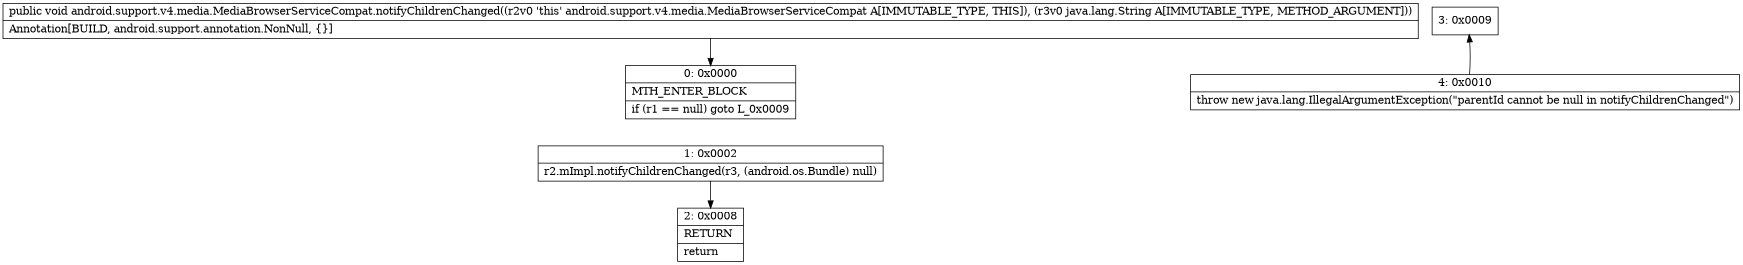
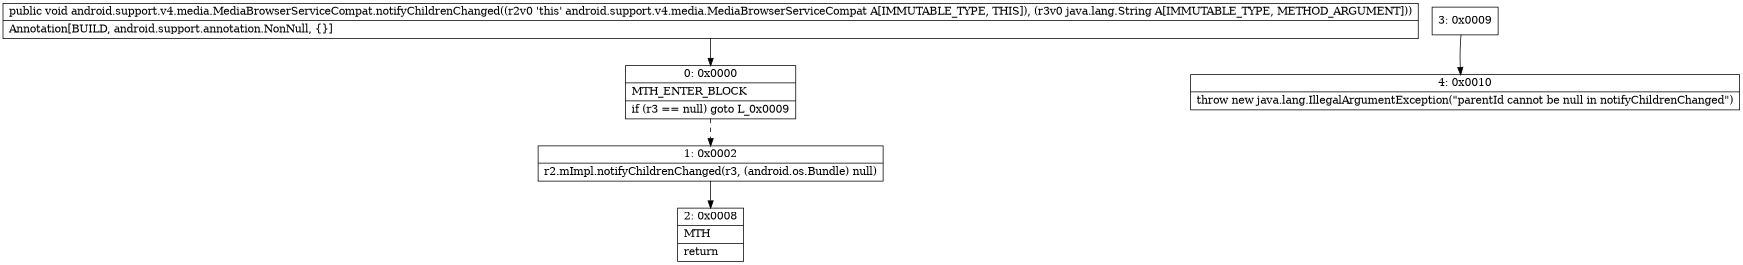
(1470, 58) -> (1460, 51)
(711, 110) -> (711, 110)
none -> (711, 129)
(708, 234) -> (697, 234)
